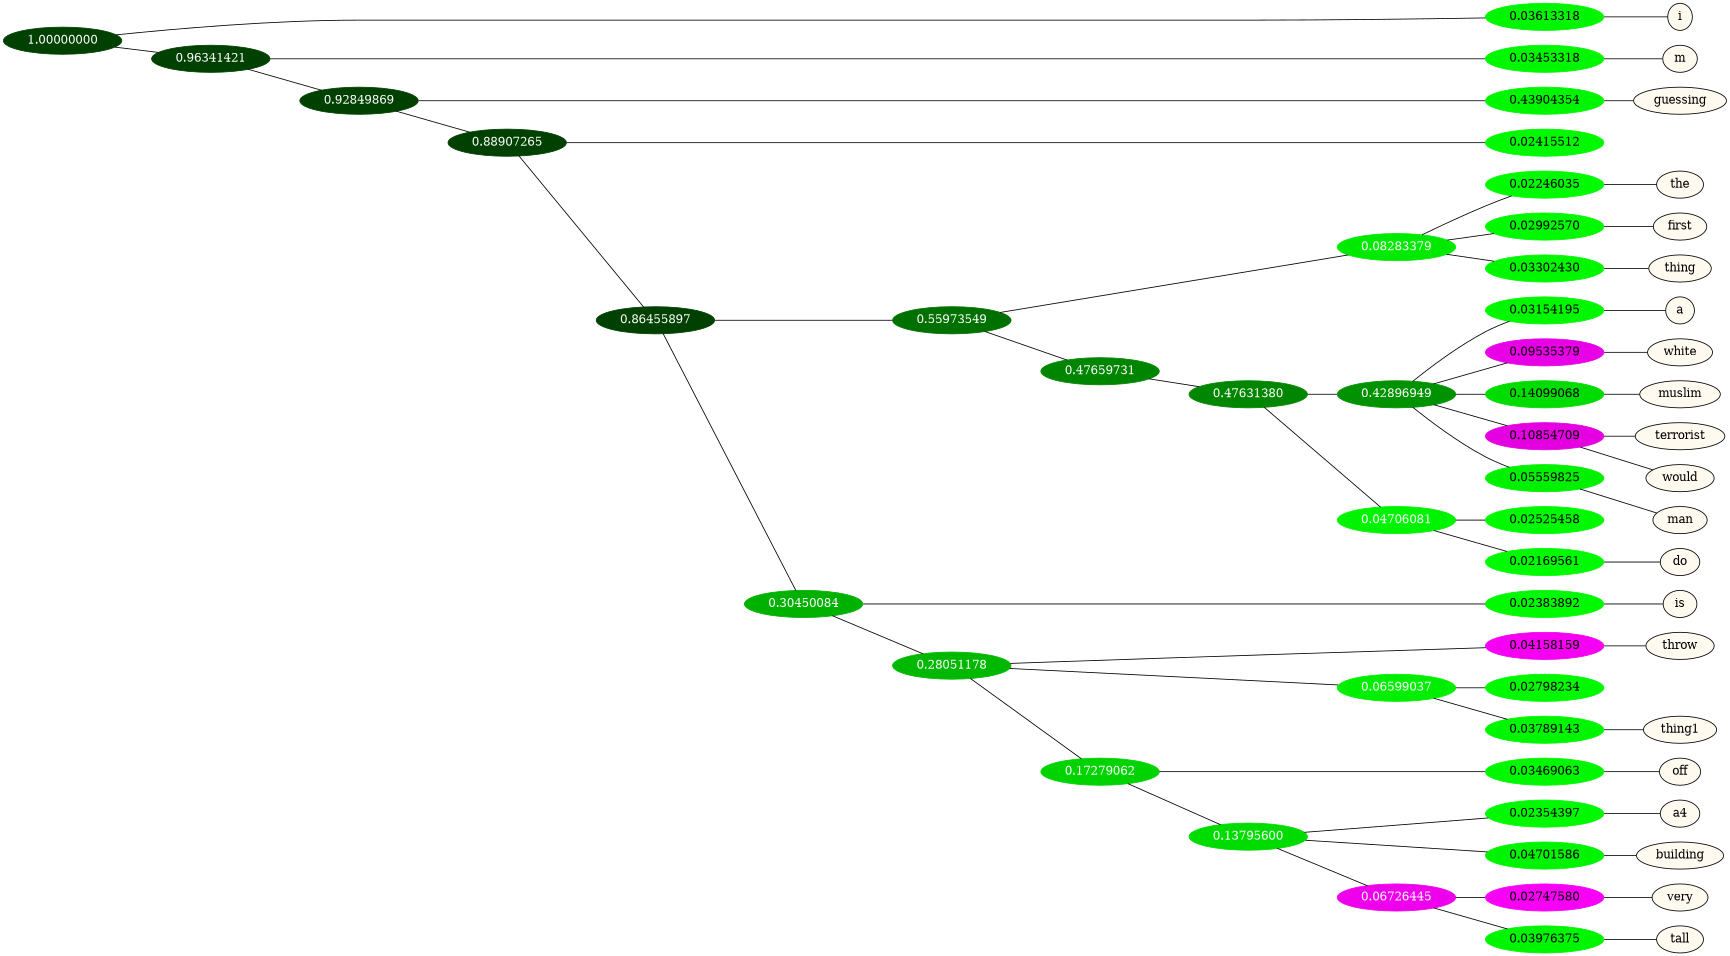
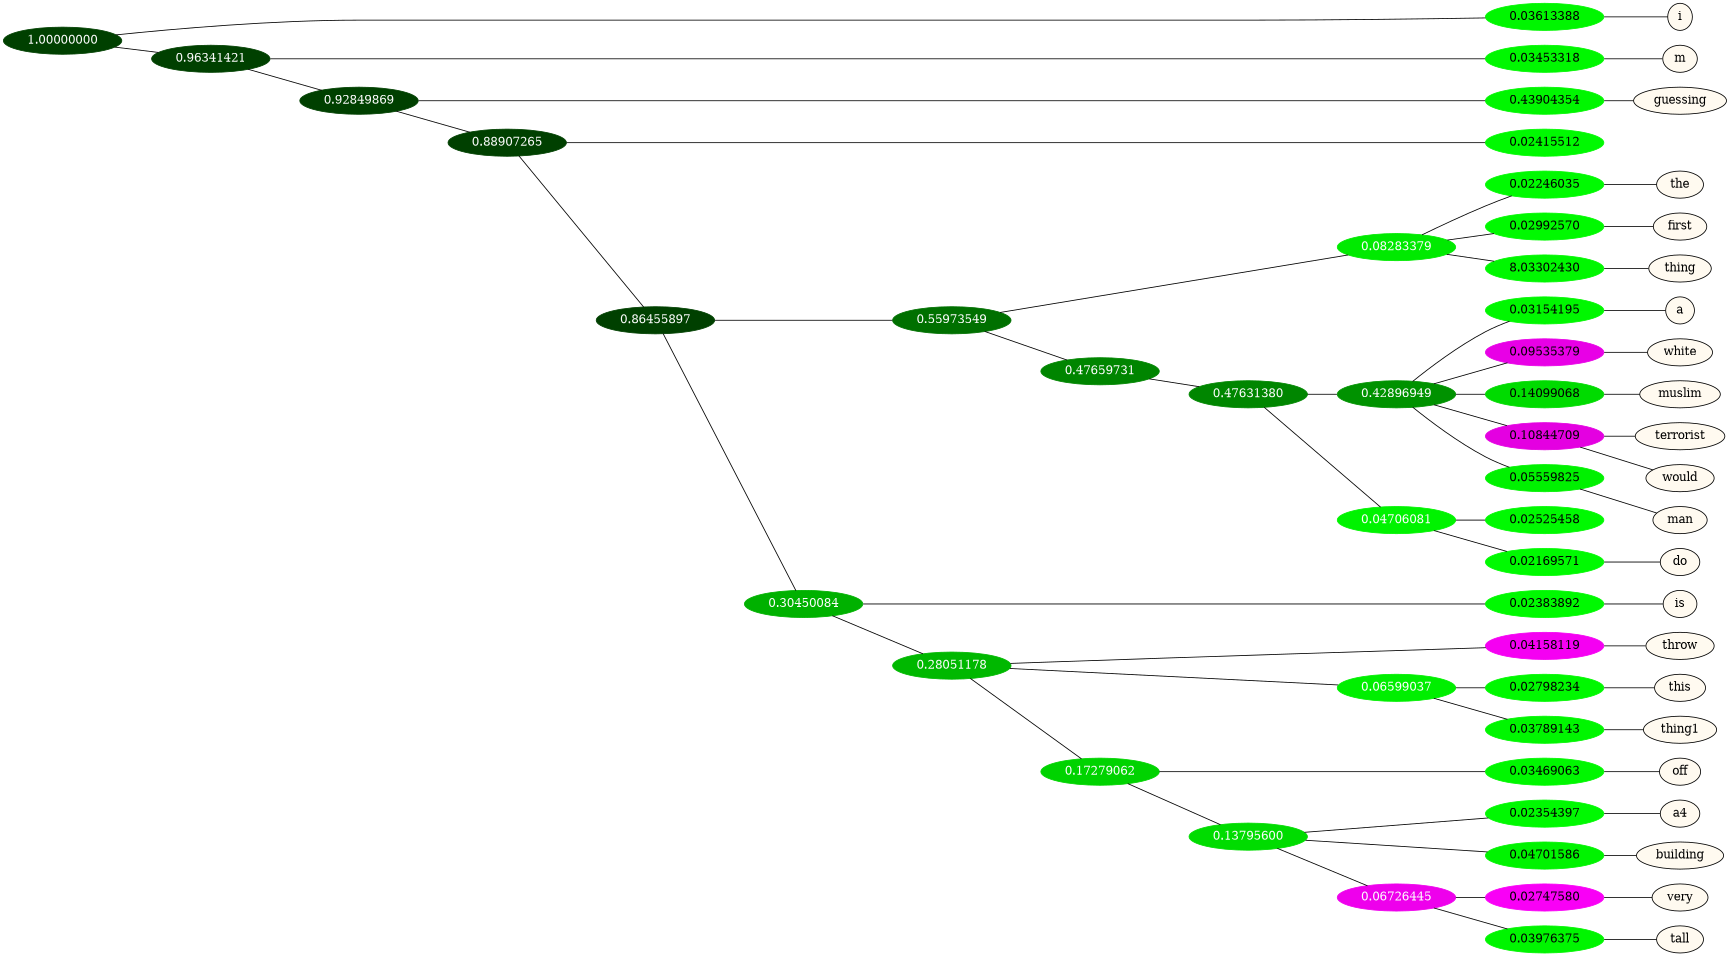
(1545, 17) -> (1545, 17)
(1545, 268) -> (1545, 268)
(1545, 436) -> (1545, 436)
(1545, 562) -> (1545, 562)
(1545, 646) -> (1545, 646)
none -> (1680, 688)
